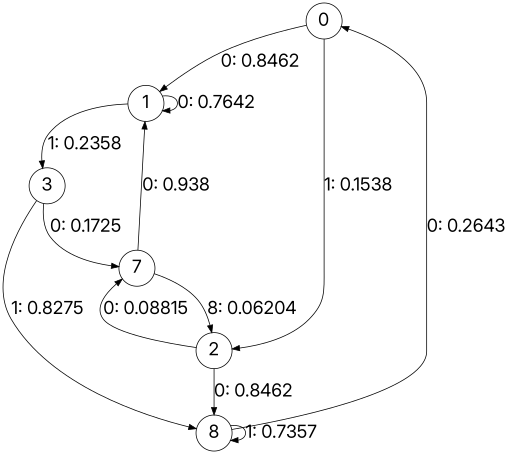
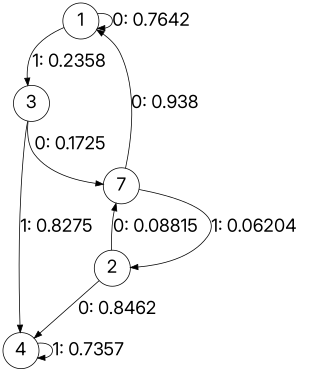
(324, 21) -> none
(257, 309) -> (259, 227)
(214, 433) -> (21, 351)
